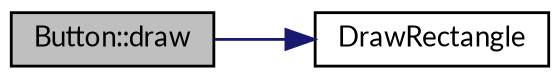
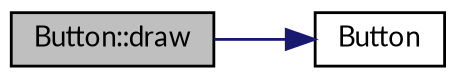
(432, 39) -> (380, 39)
